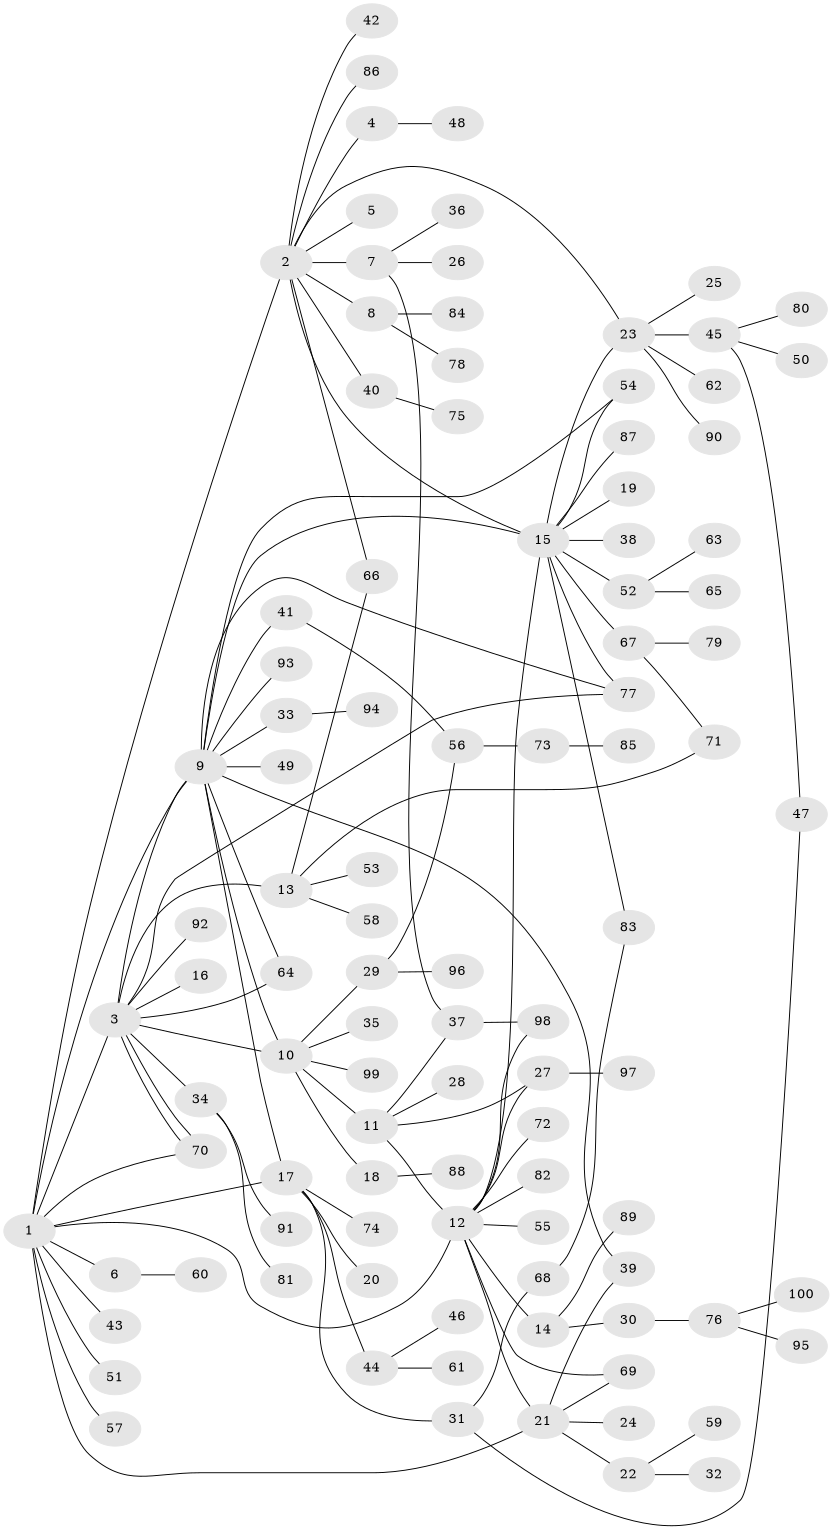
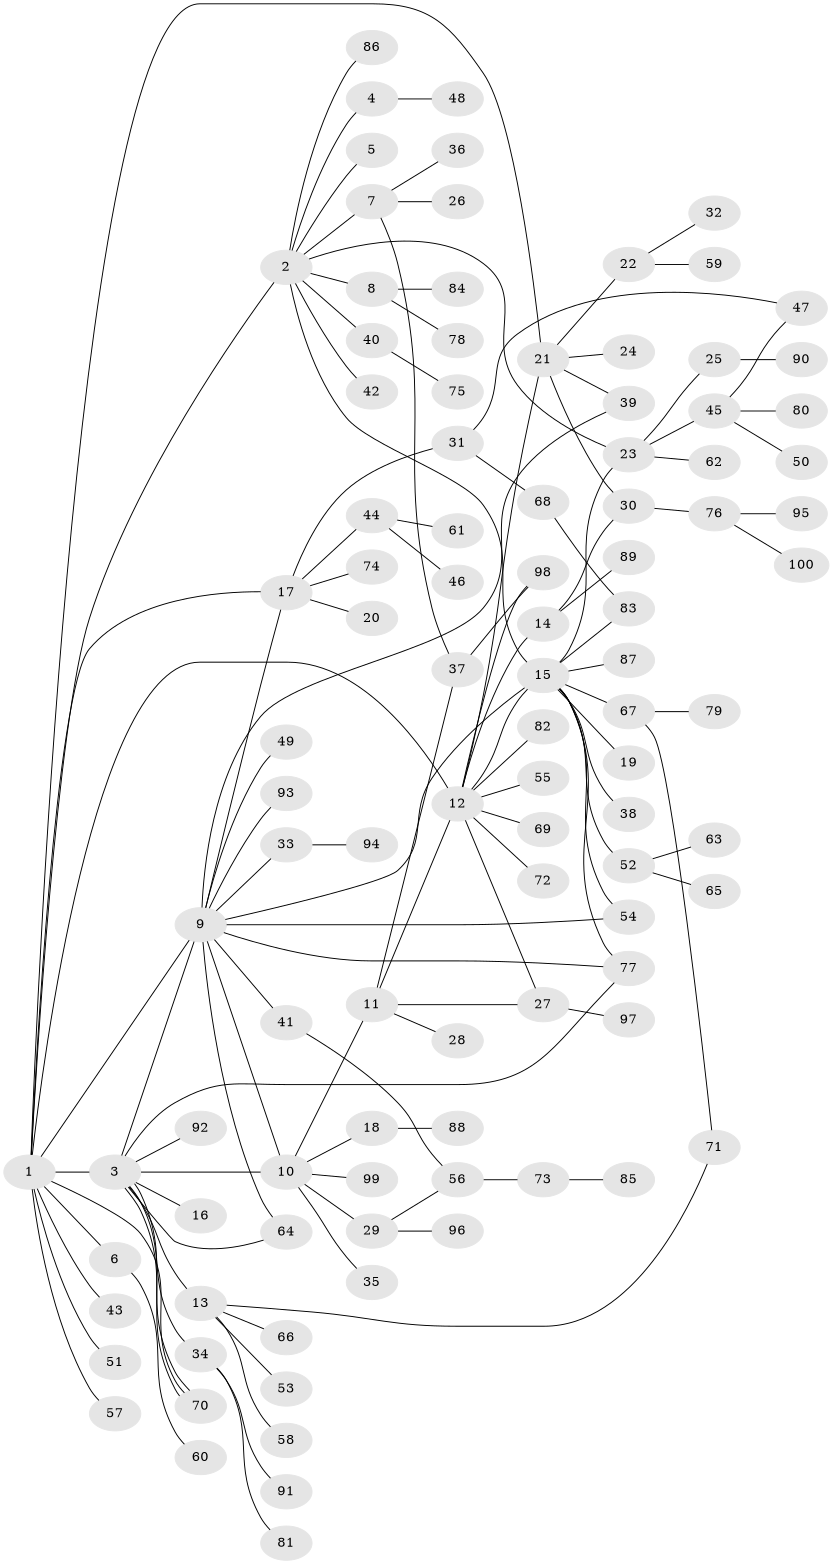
(672, 386) -> (764, 360)
(329, 420) -> none
(586, 1397) -> (580, 443)
